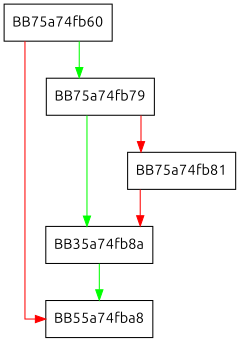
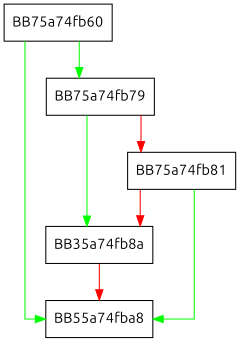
(25, 185) -> (25, 185)
none -> (194, 270)
(99, 277) -> (99, 277)
